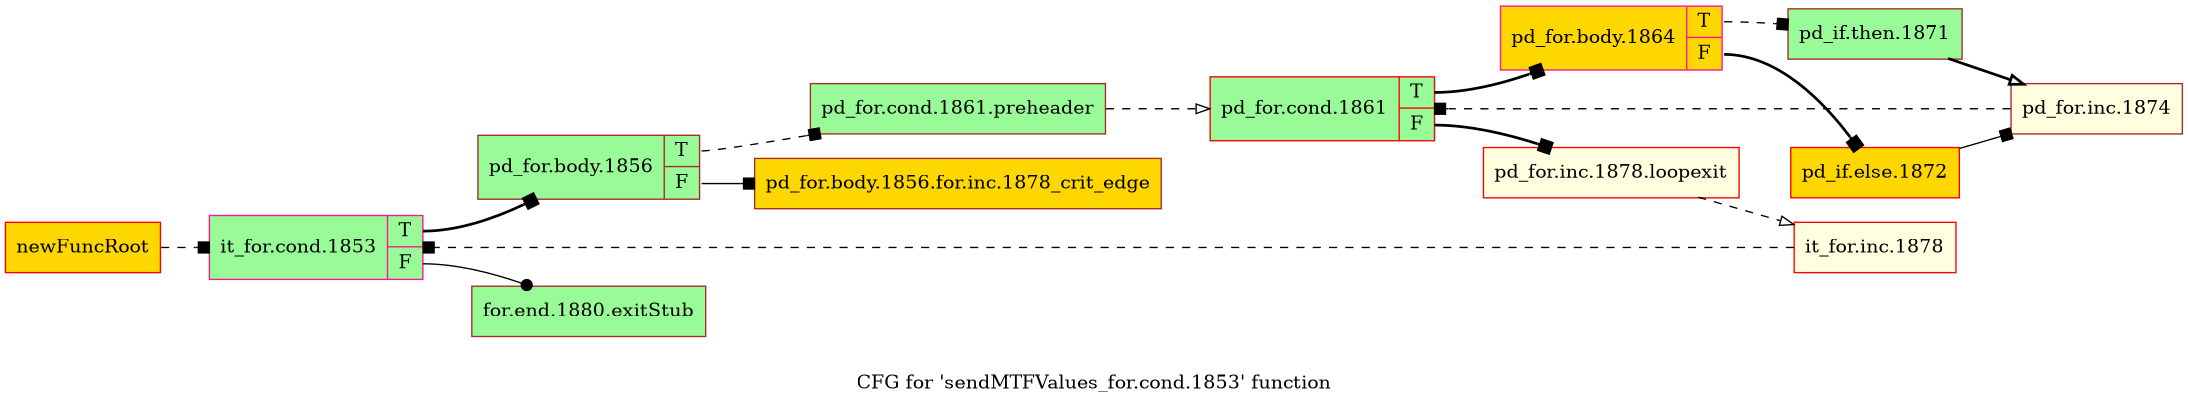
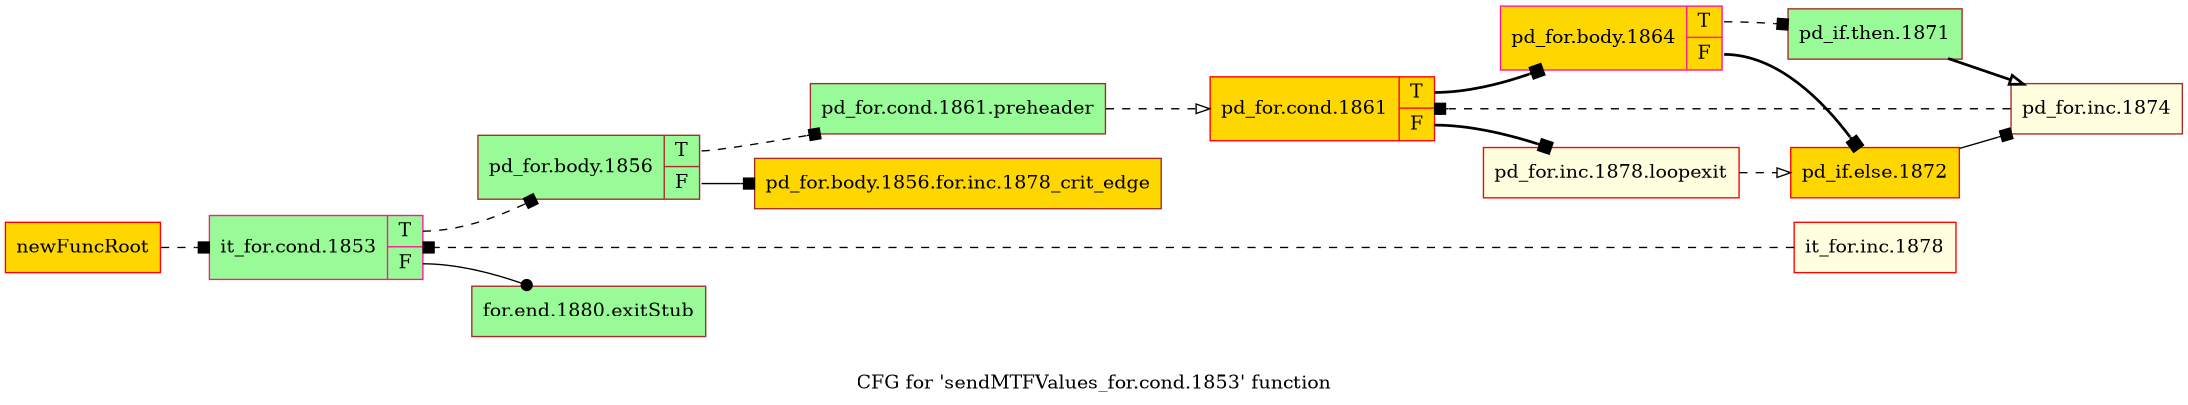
(1322, 109) -> (1322, 109)
(1739, 209) -> (1758, 173)
(475, 223) -> (475, 223)
